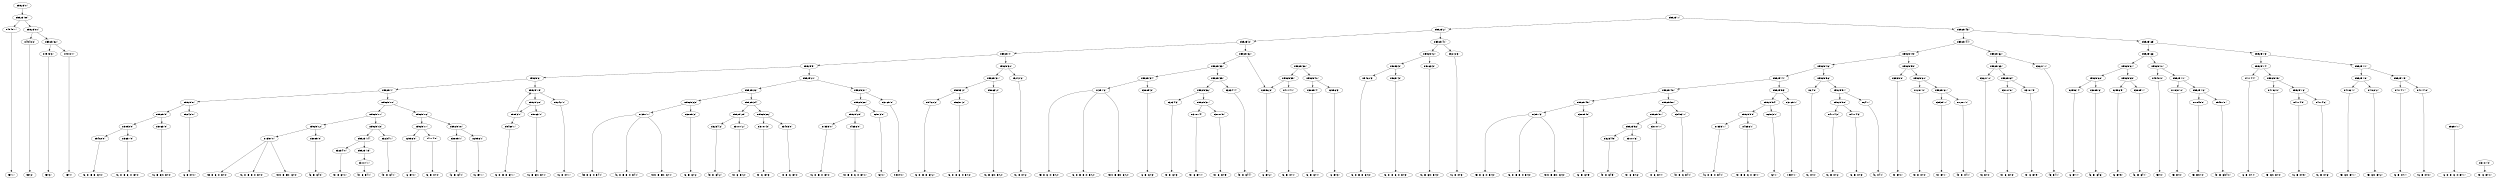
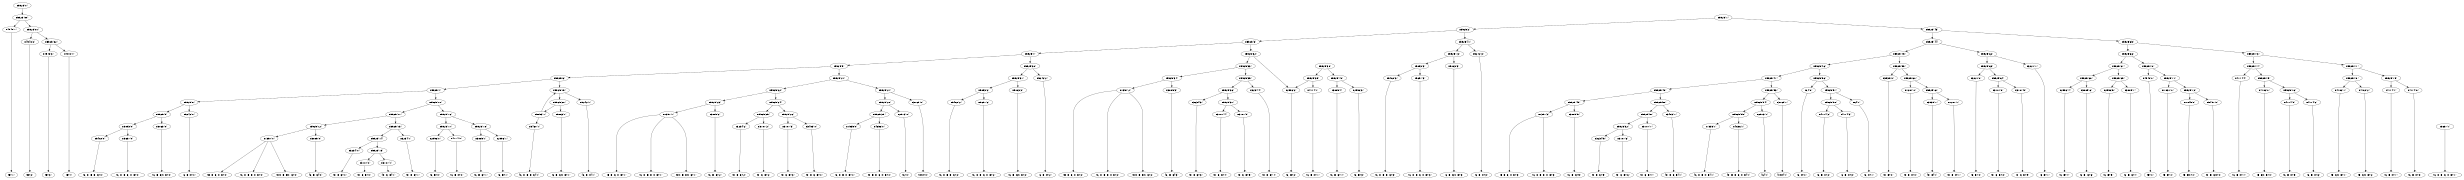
none -> (372, 156)
(1555, 175) -> none
